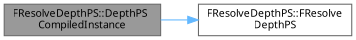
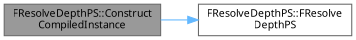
(82, 20) -> (82, 20)
